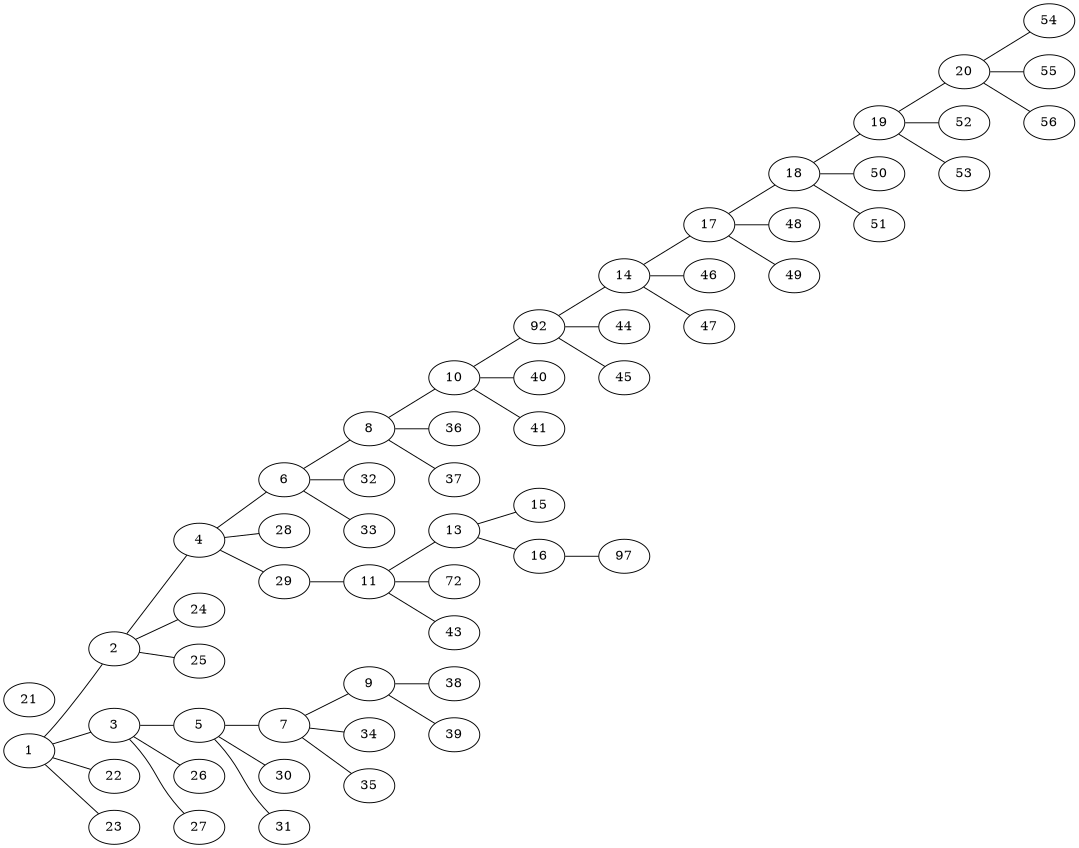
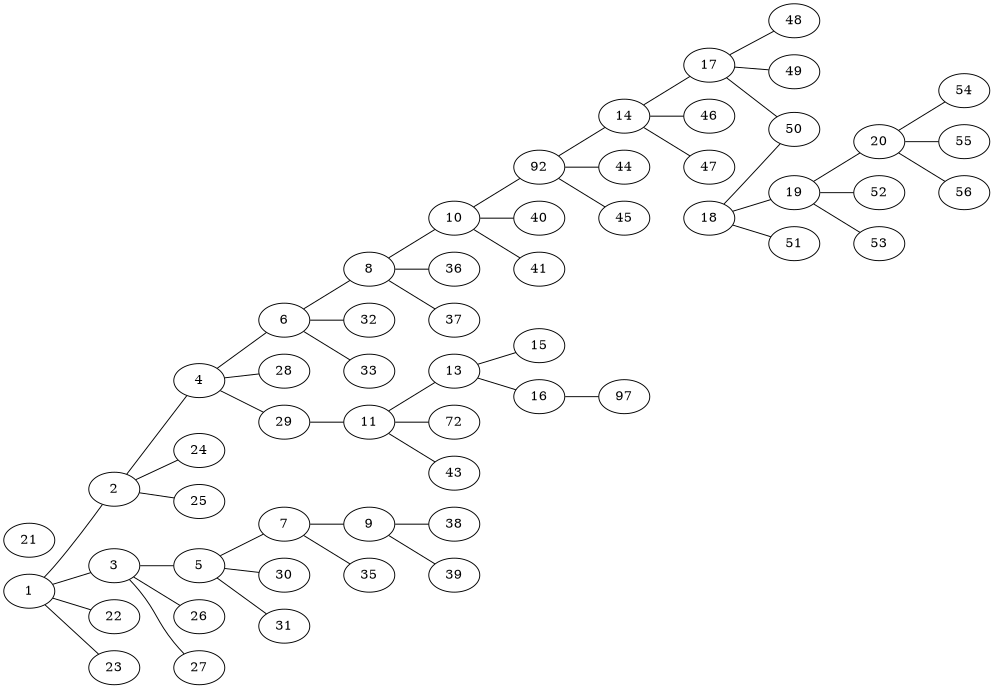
(752, 199) -> (752, 97)
(369, 735) -> none
